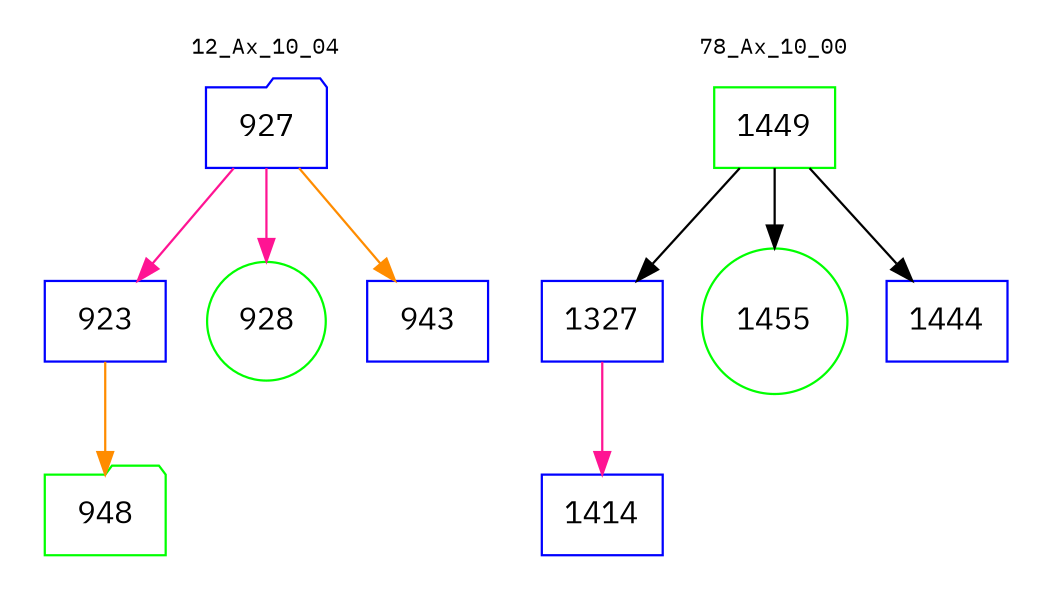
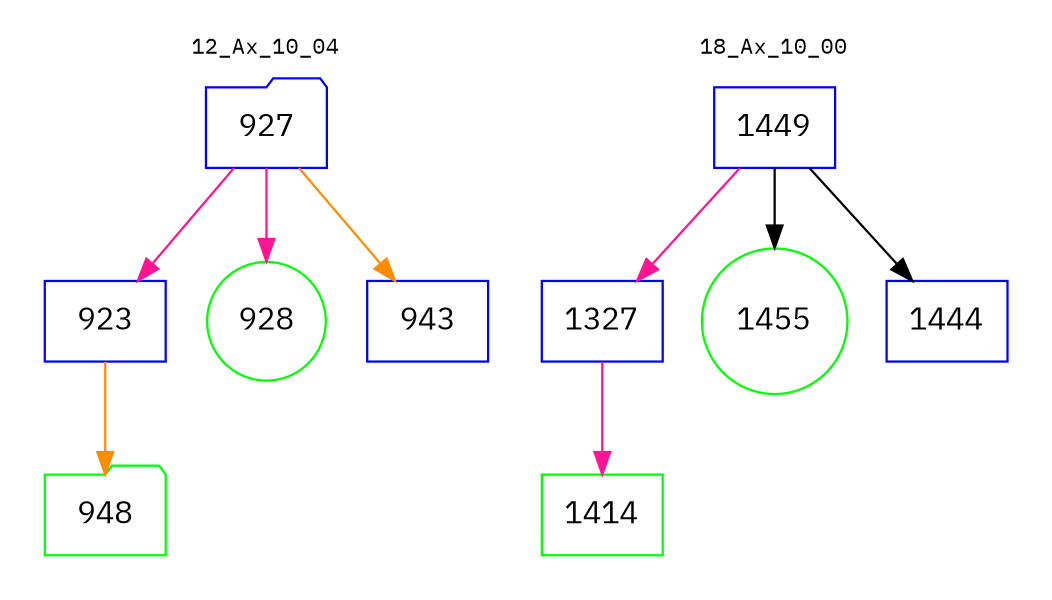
(775, 48) -> (775, 48)
(775, 128) -> (775, 128)
(696, 216) -> (696, 216)
(602, 515) -> (602, 515)
